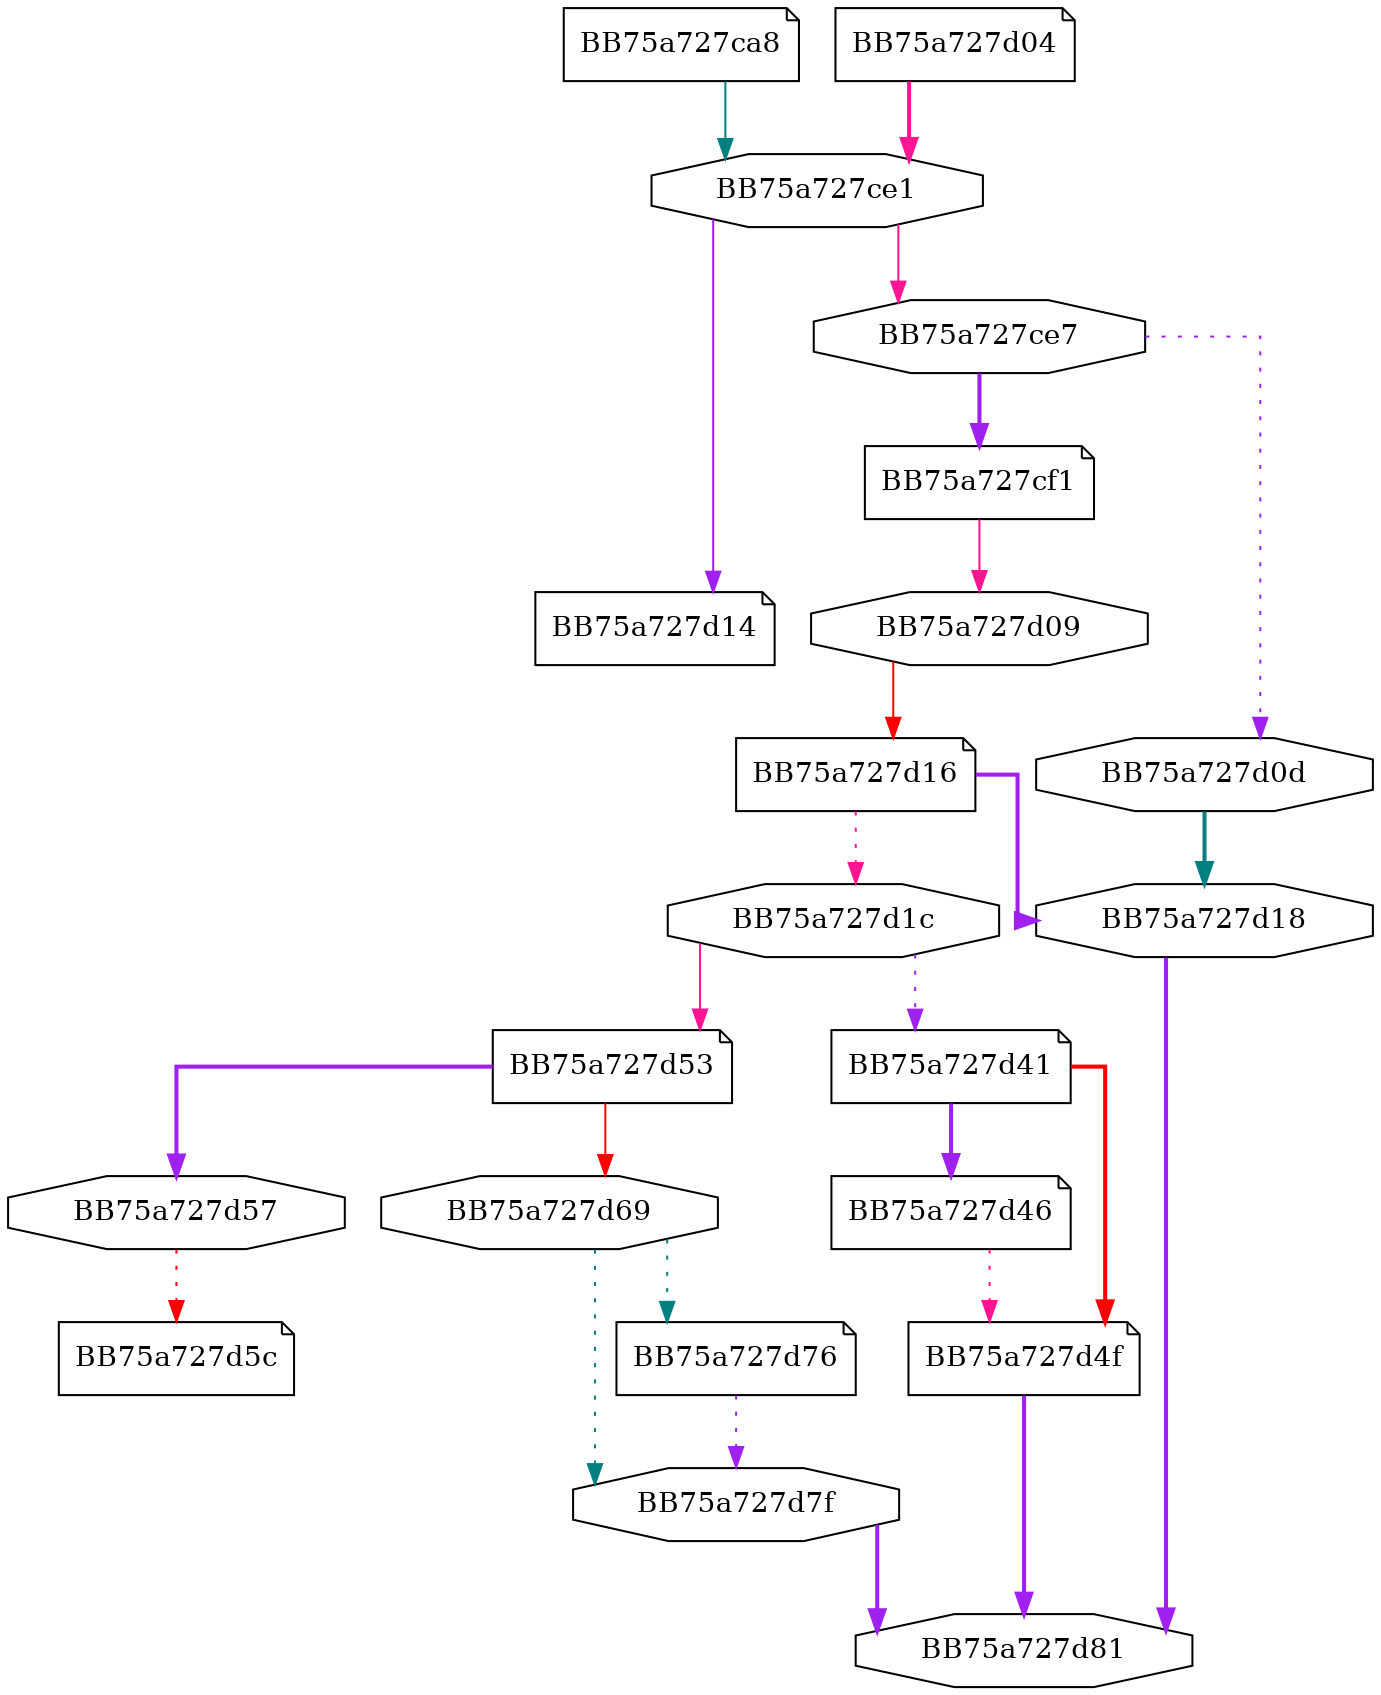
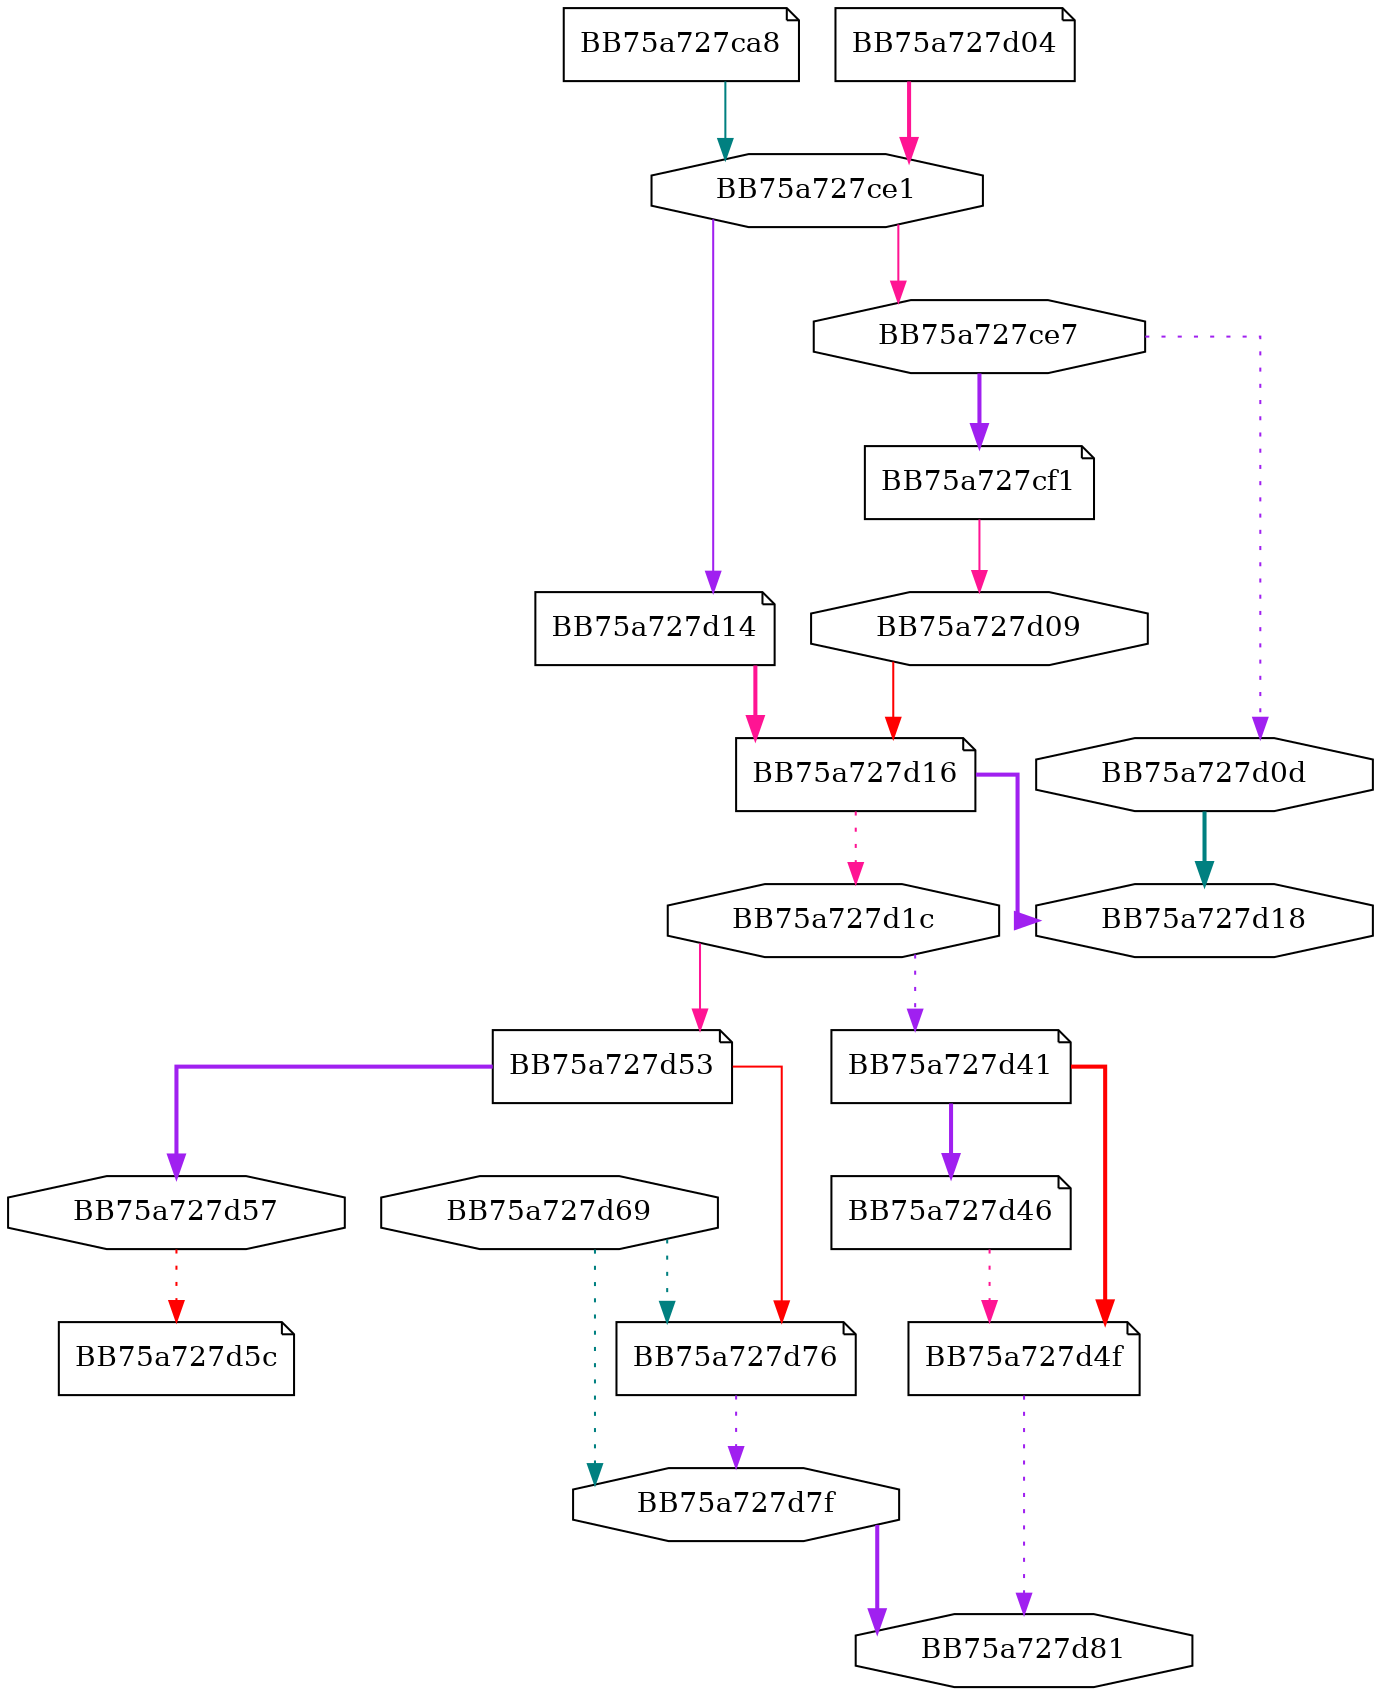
none -> (755, 691)
(605, 1129) -> (782, 1159)
(1166, 1284) -> none
(1024, 1495) -> (1024, 1495)
